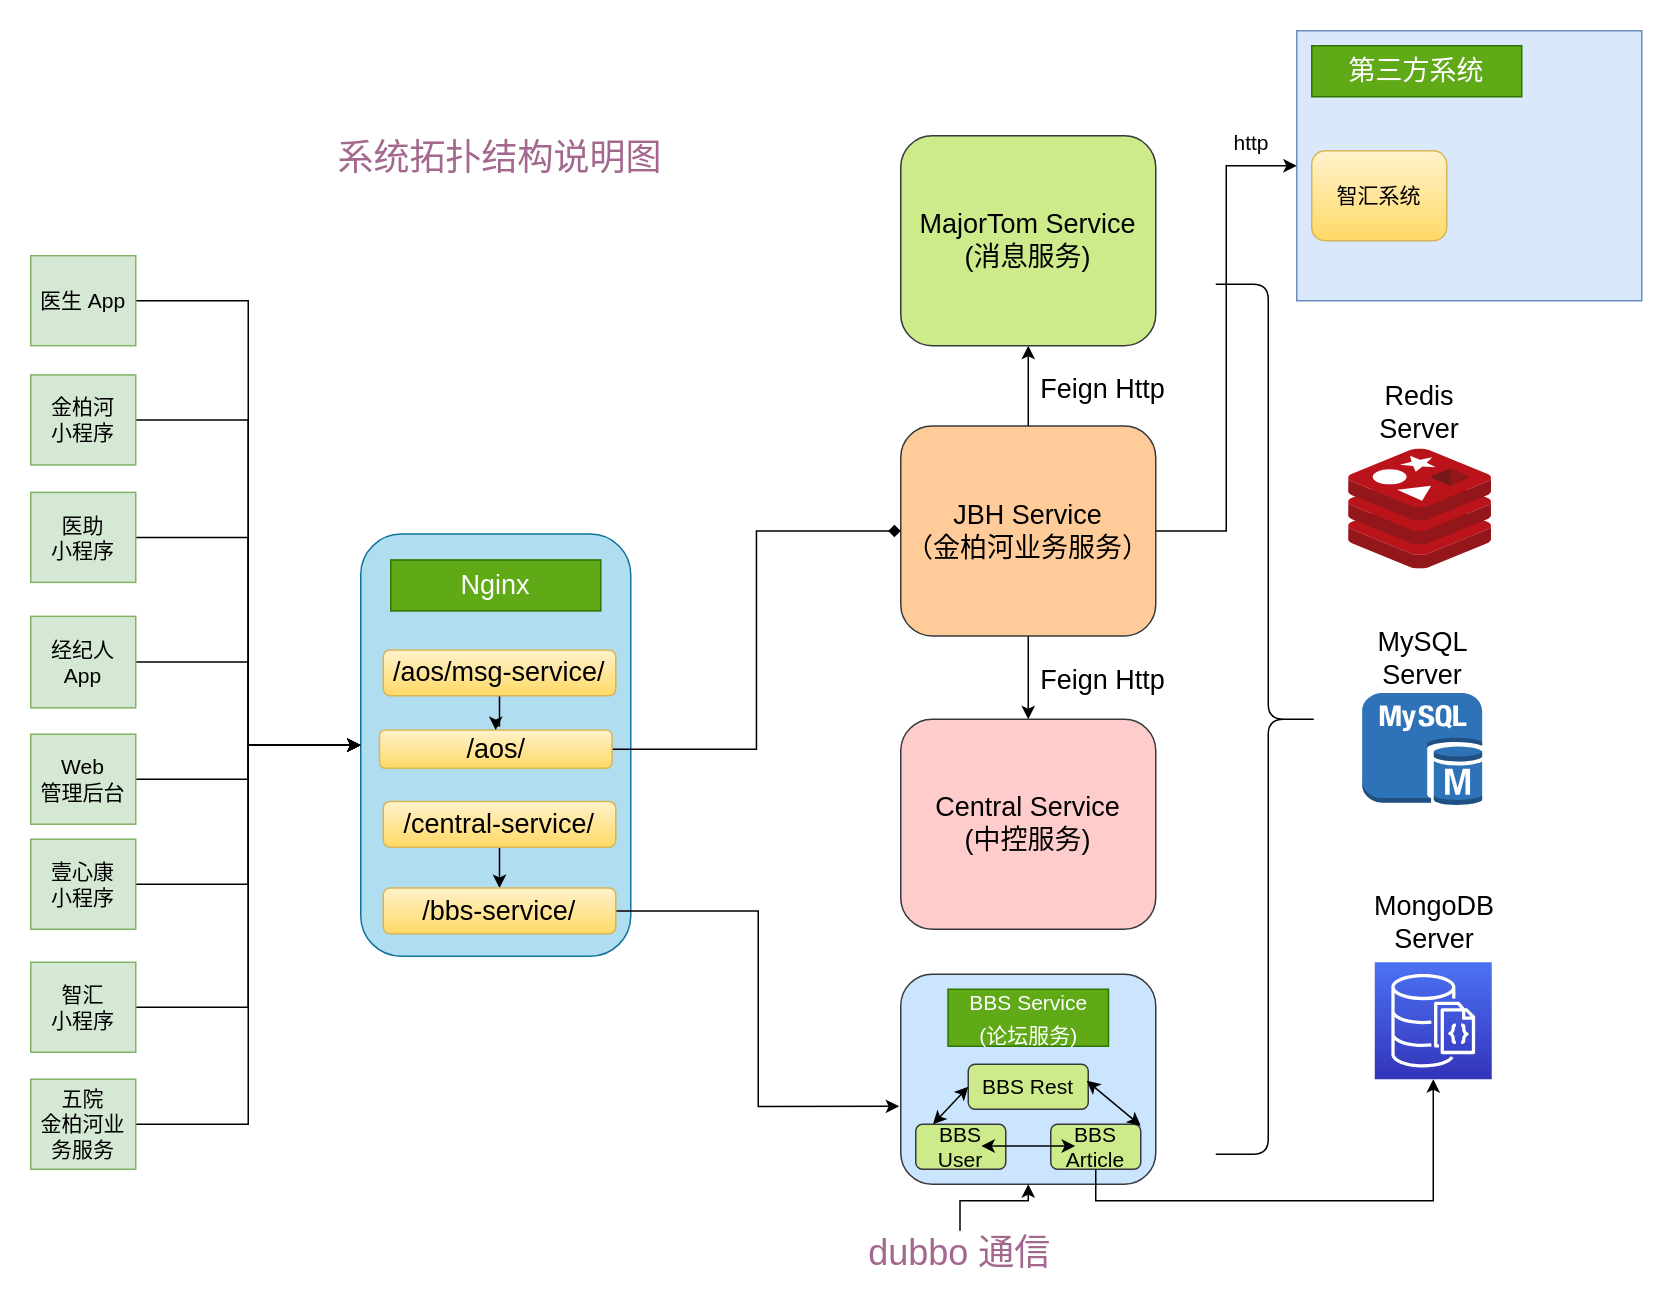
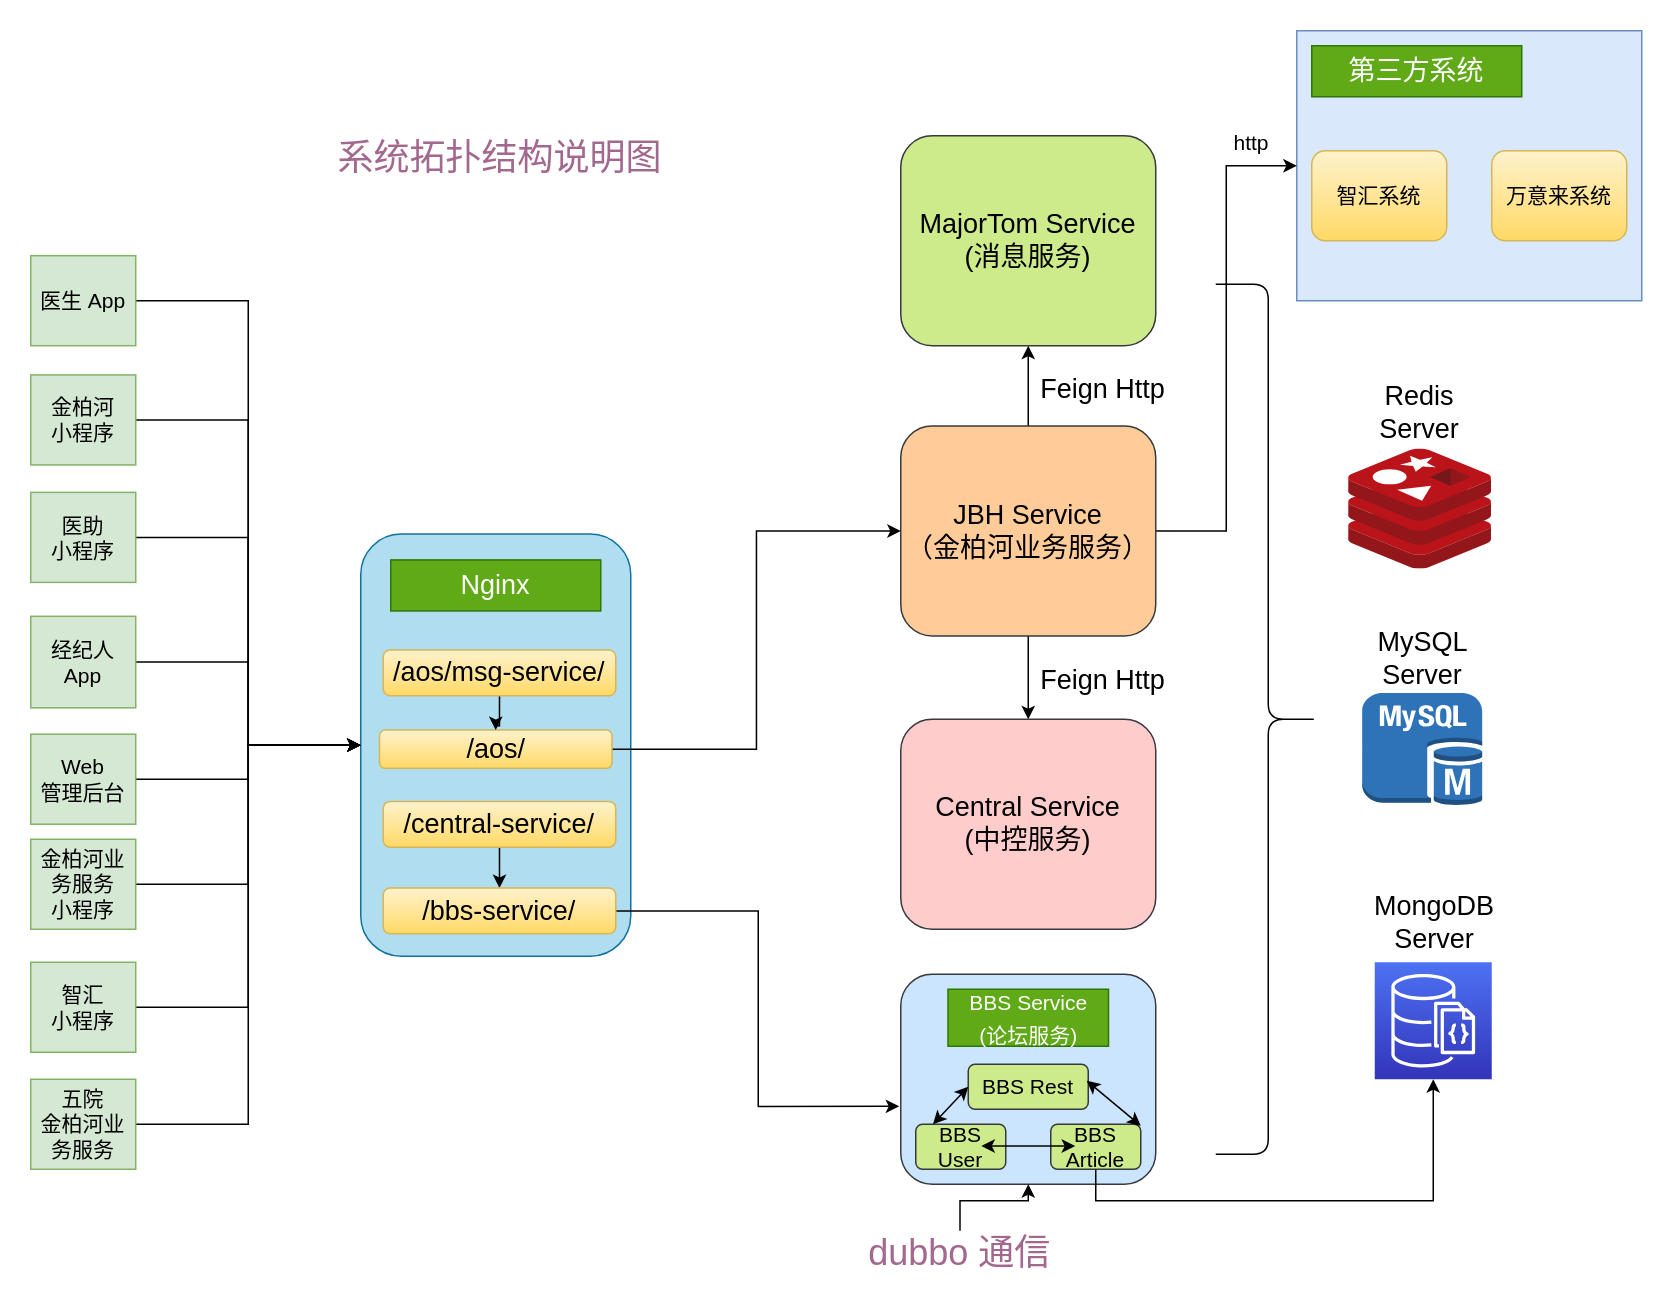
none -> (1559, 196)
(888, 531) -> (889, 531)
(83, 884) -> (83, 884)
